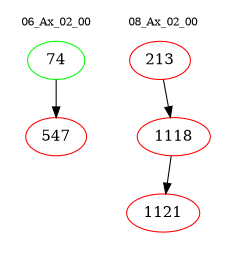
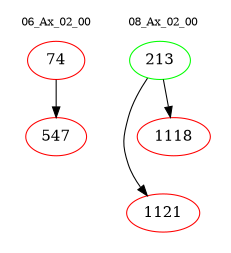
(56, 60) -> (56, 60)
(160, 60) -> (160, 60)
(169, 170) -> (125, 132)
